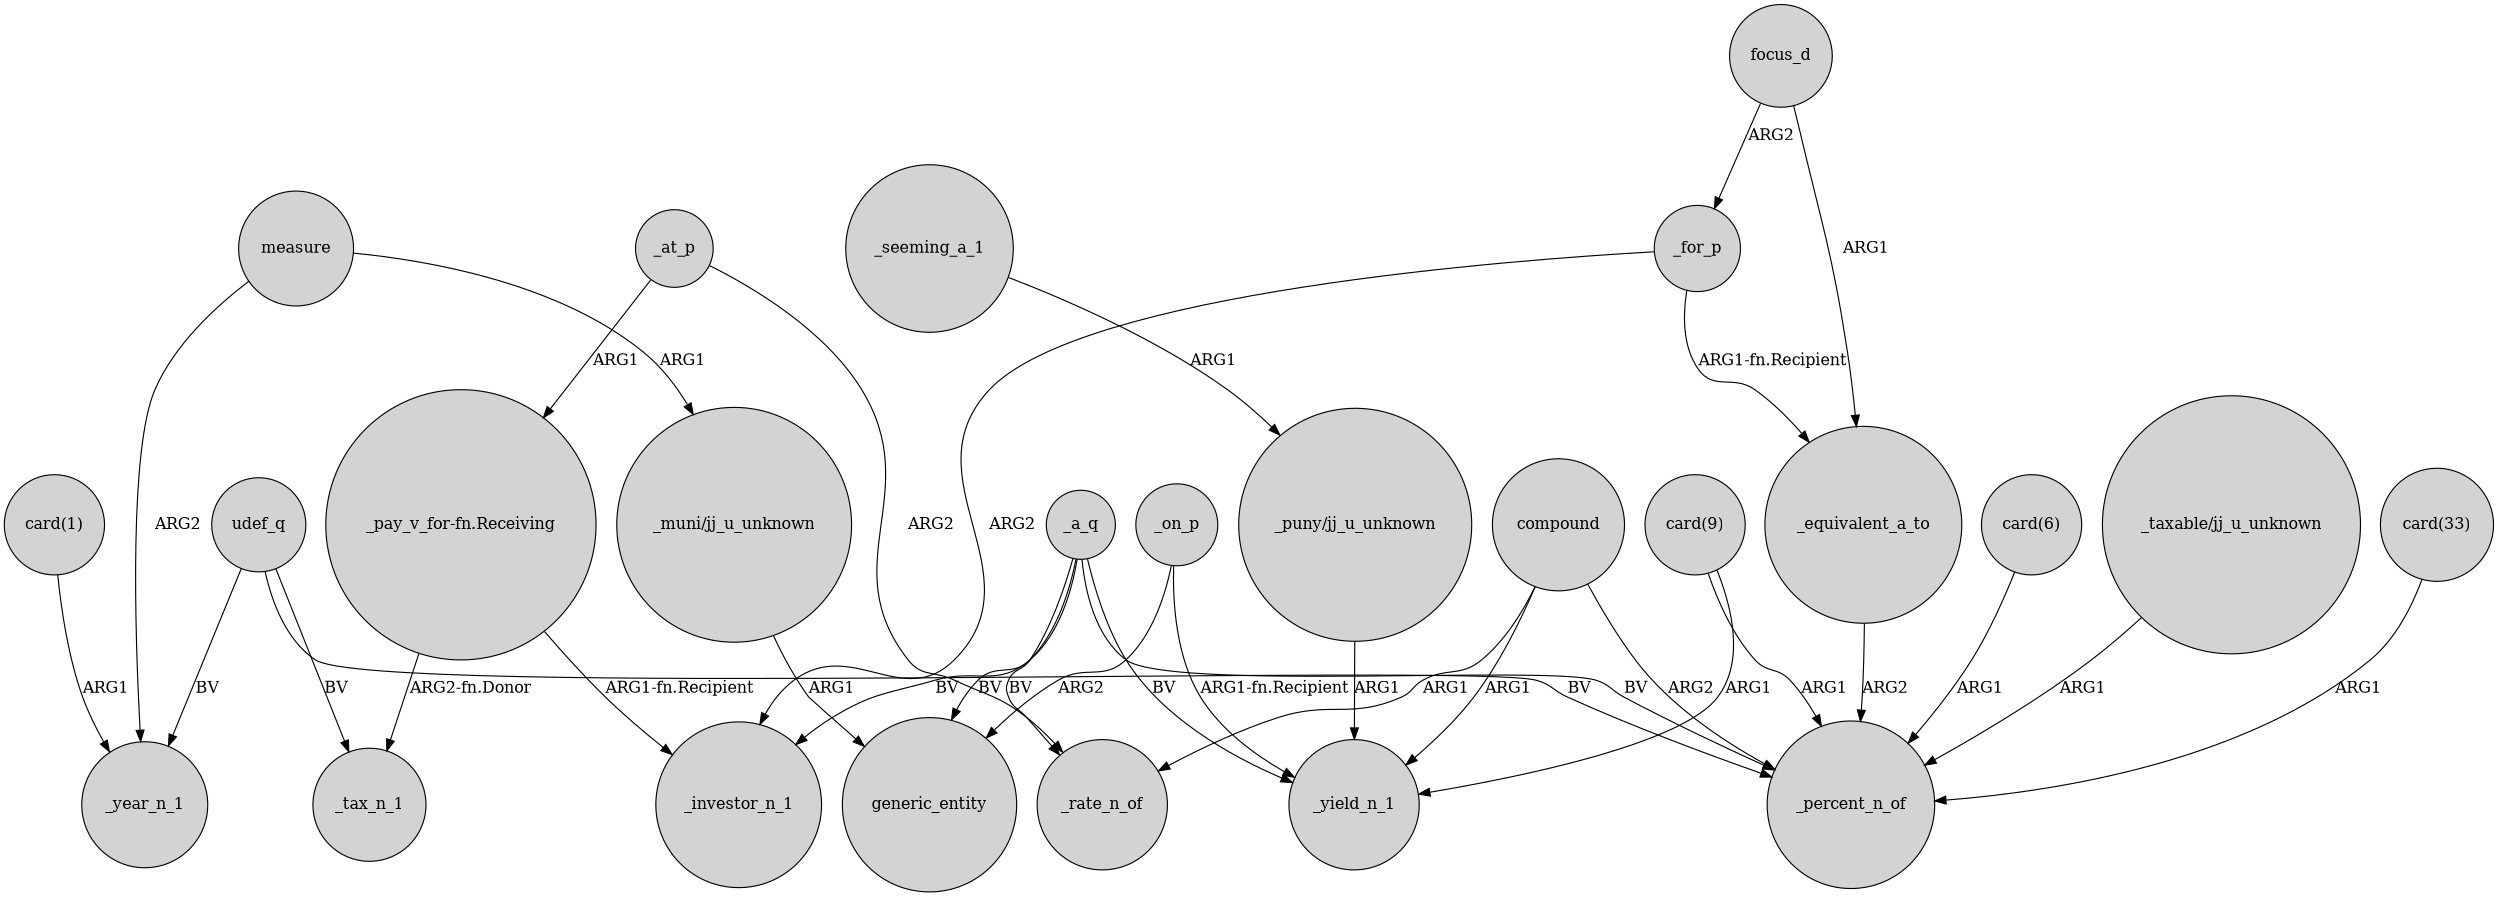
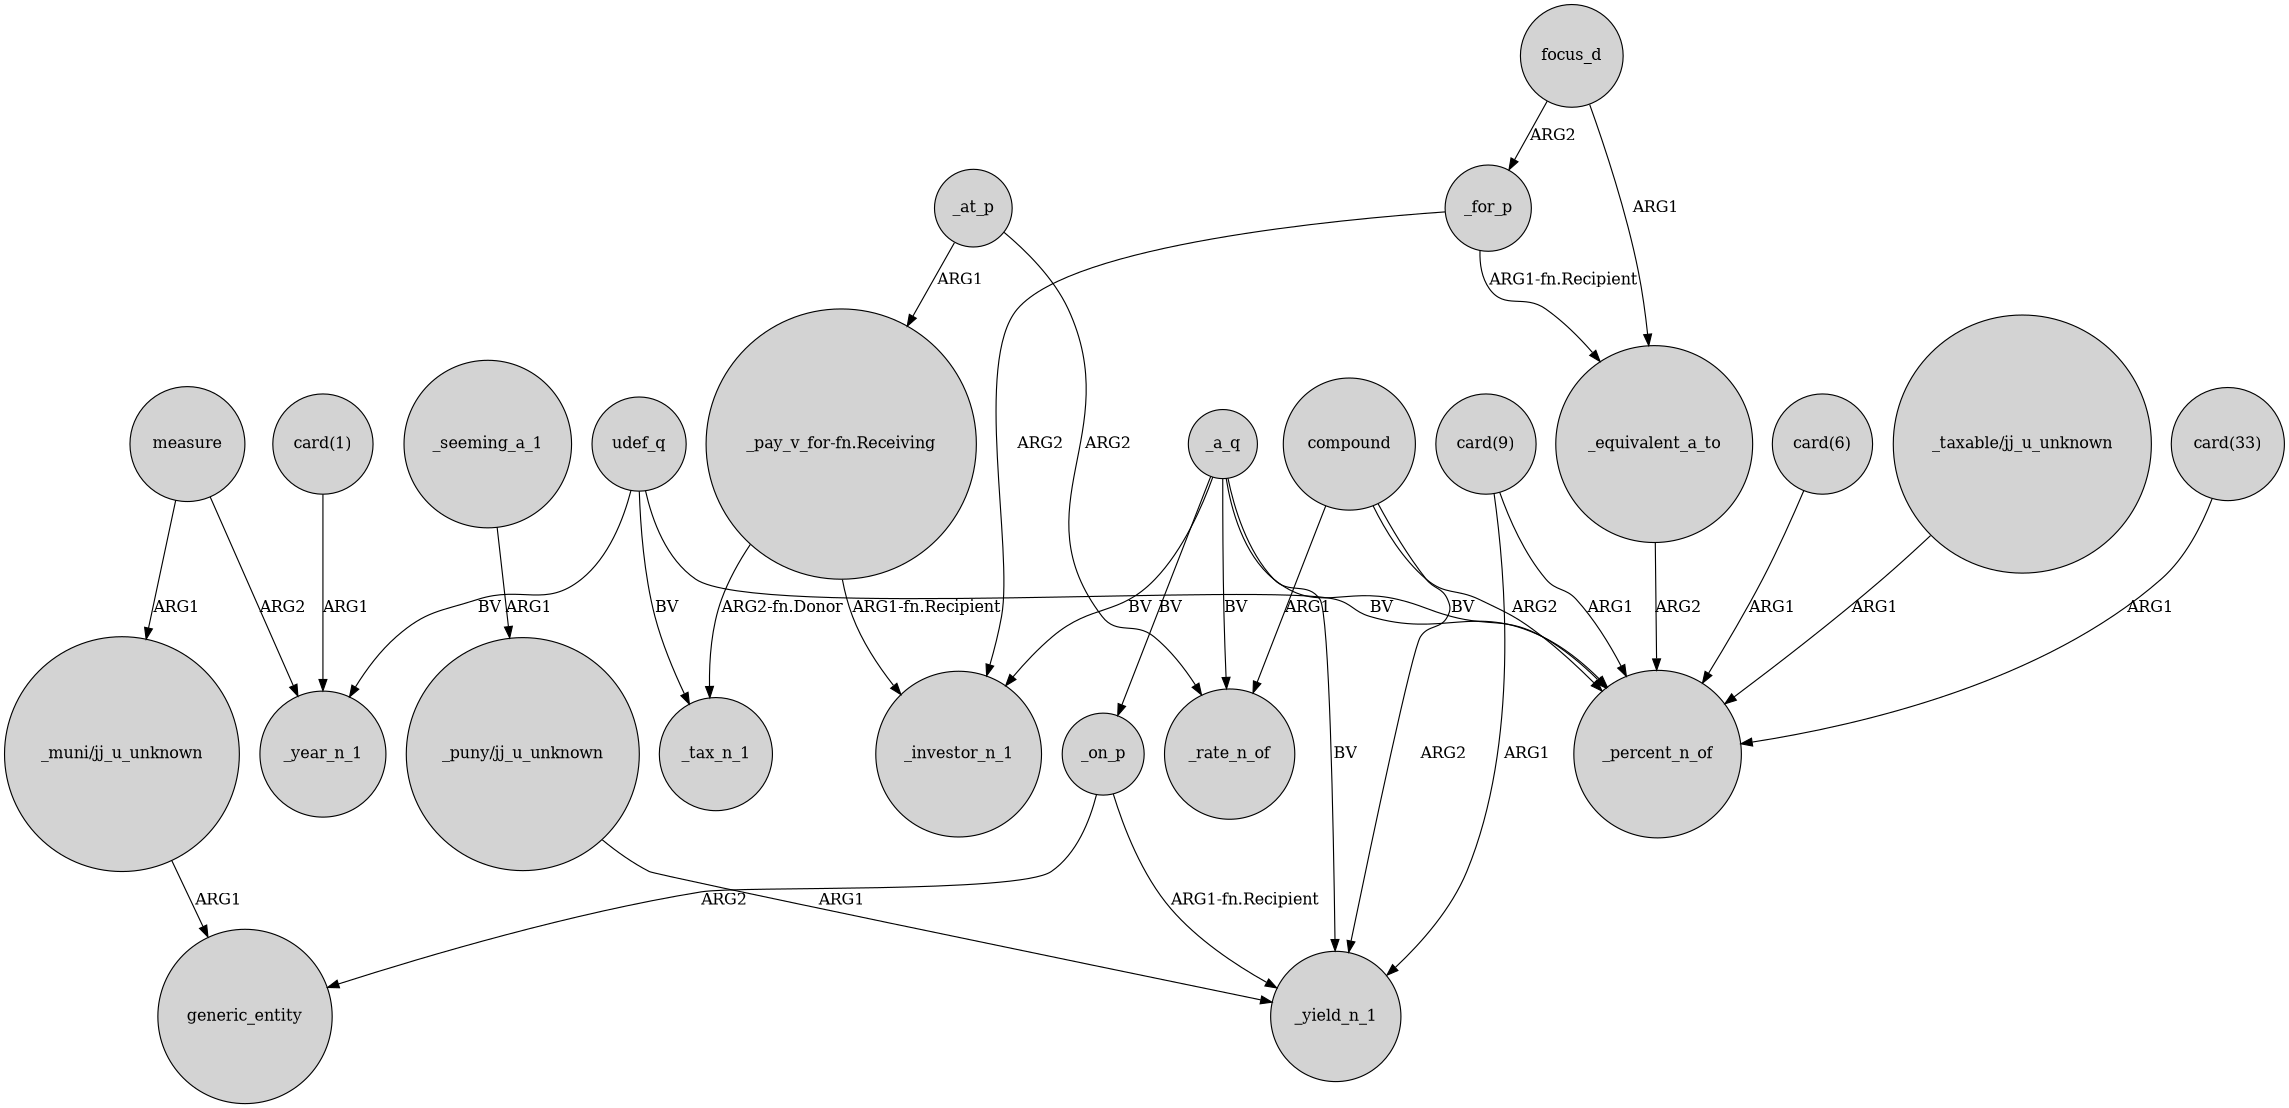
(1036, 653) -> (1169, 585)
(1508, 689) -> (1444, 754)
